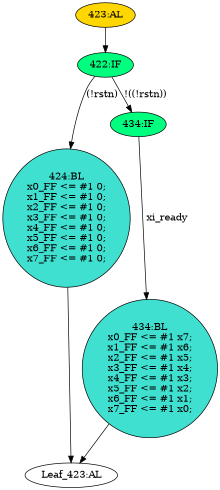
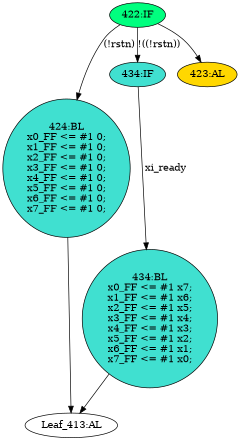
(105, 37) -> (180, 37)
(138, 124) -> (138, 74)
(71, 475) -> (71, 425)
